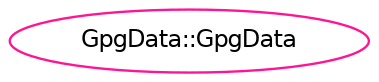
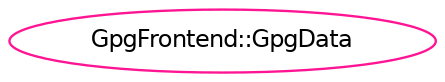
(189, 41) -> (223, 41)
